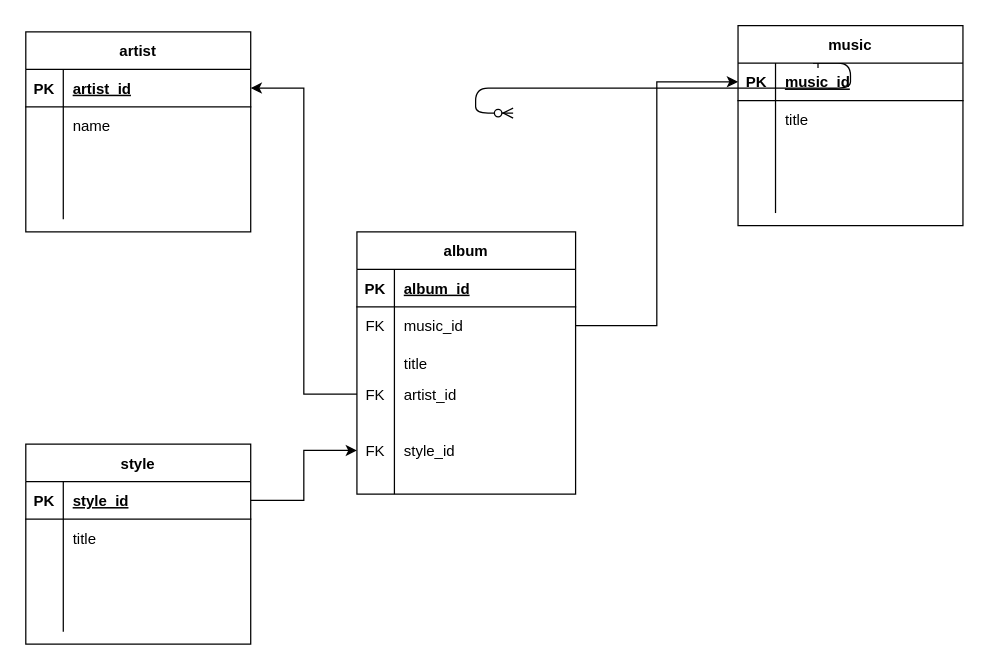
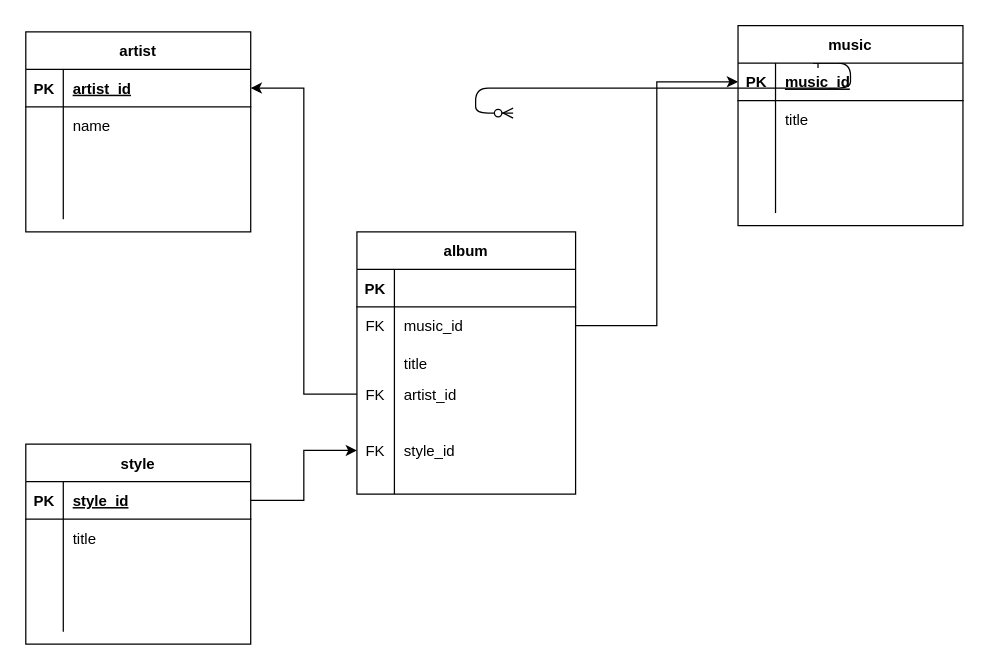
(485, 288) -> none
